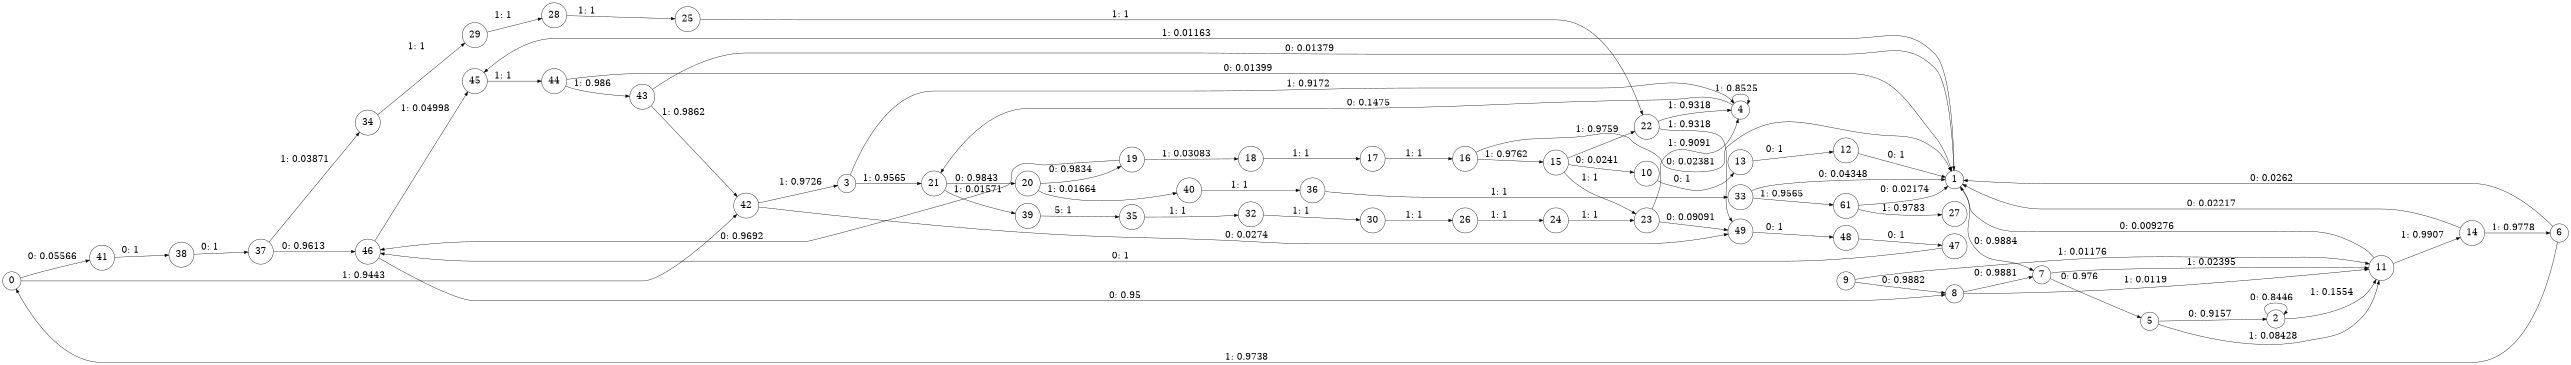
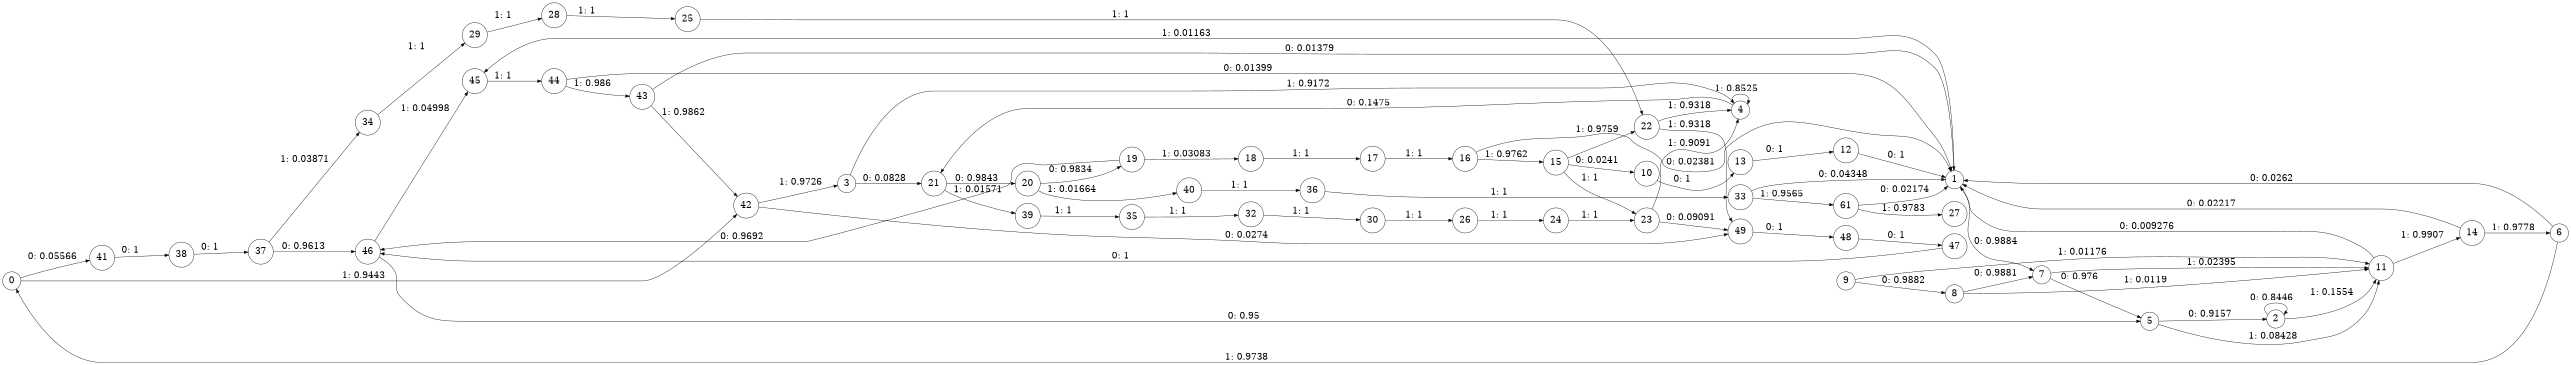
(889, 179) -> (889, 179)
(1075, 211) -> (1075, 211)
(1155, 301) -> (1241, 321)
